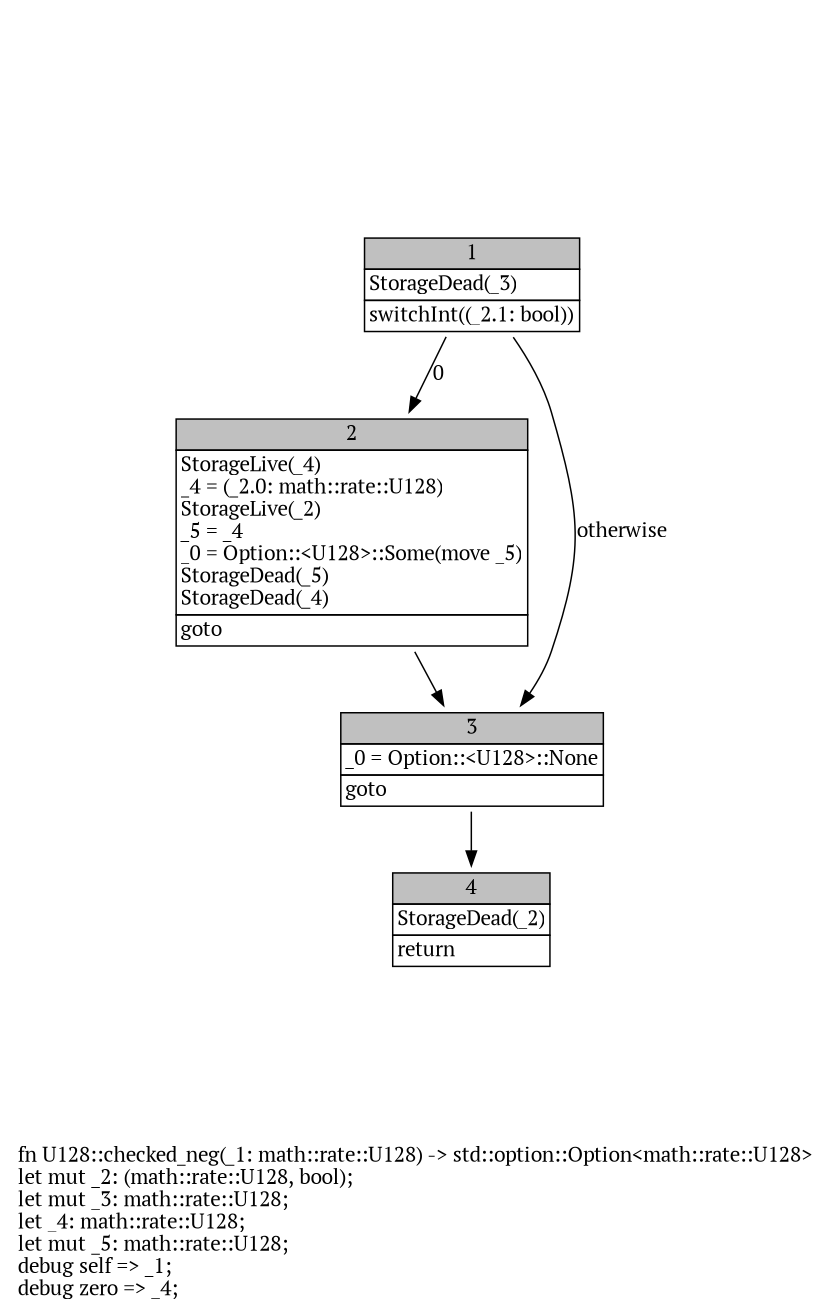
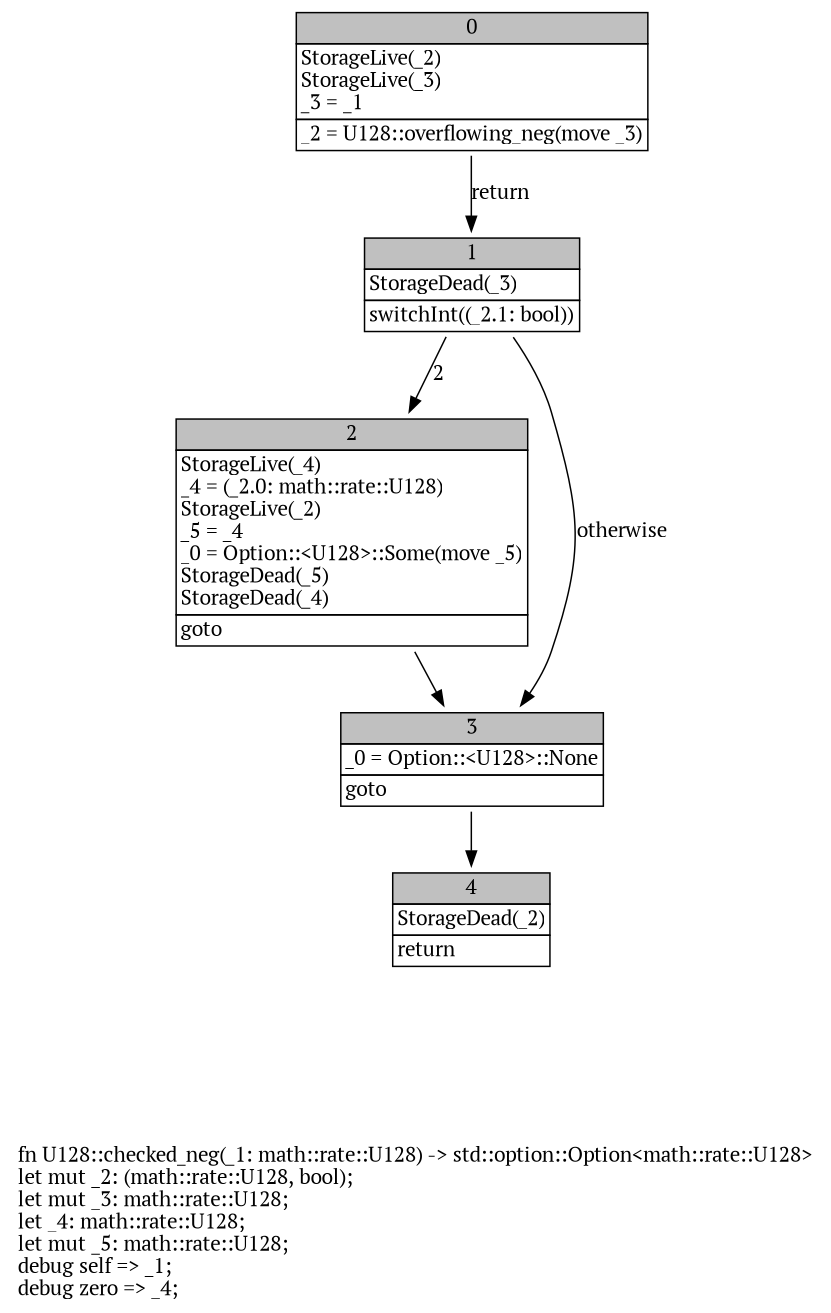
none -> (471, 81)
(439, 375) -> (439, 375)
